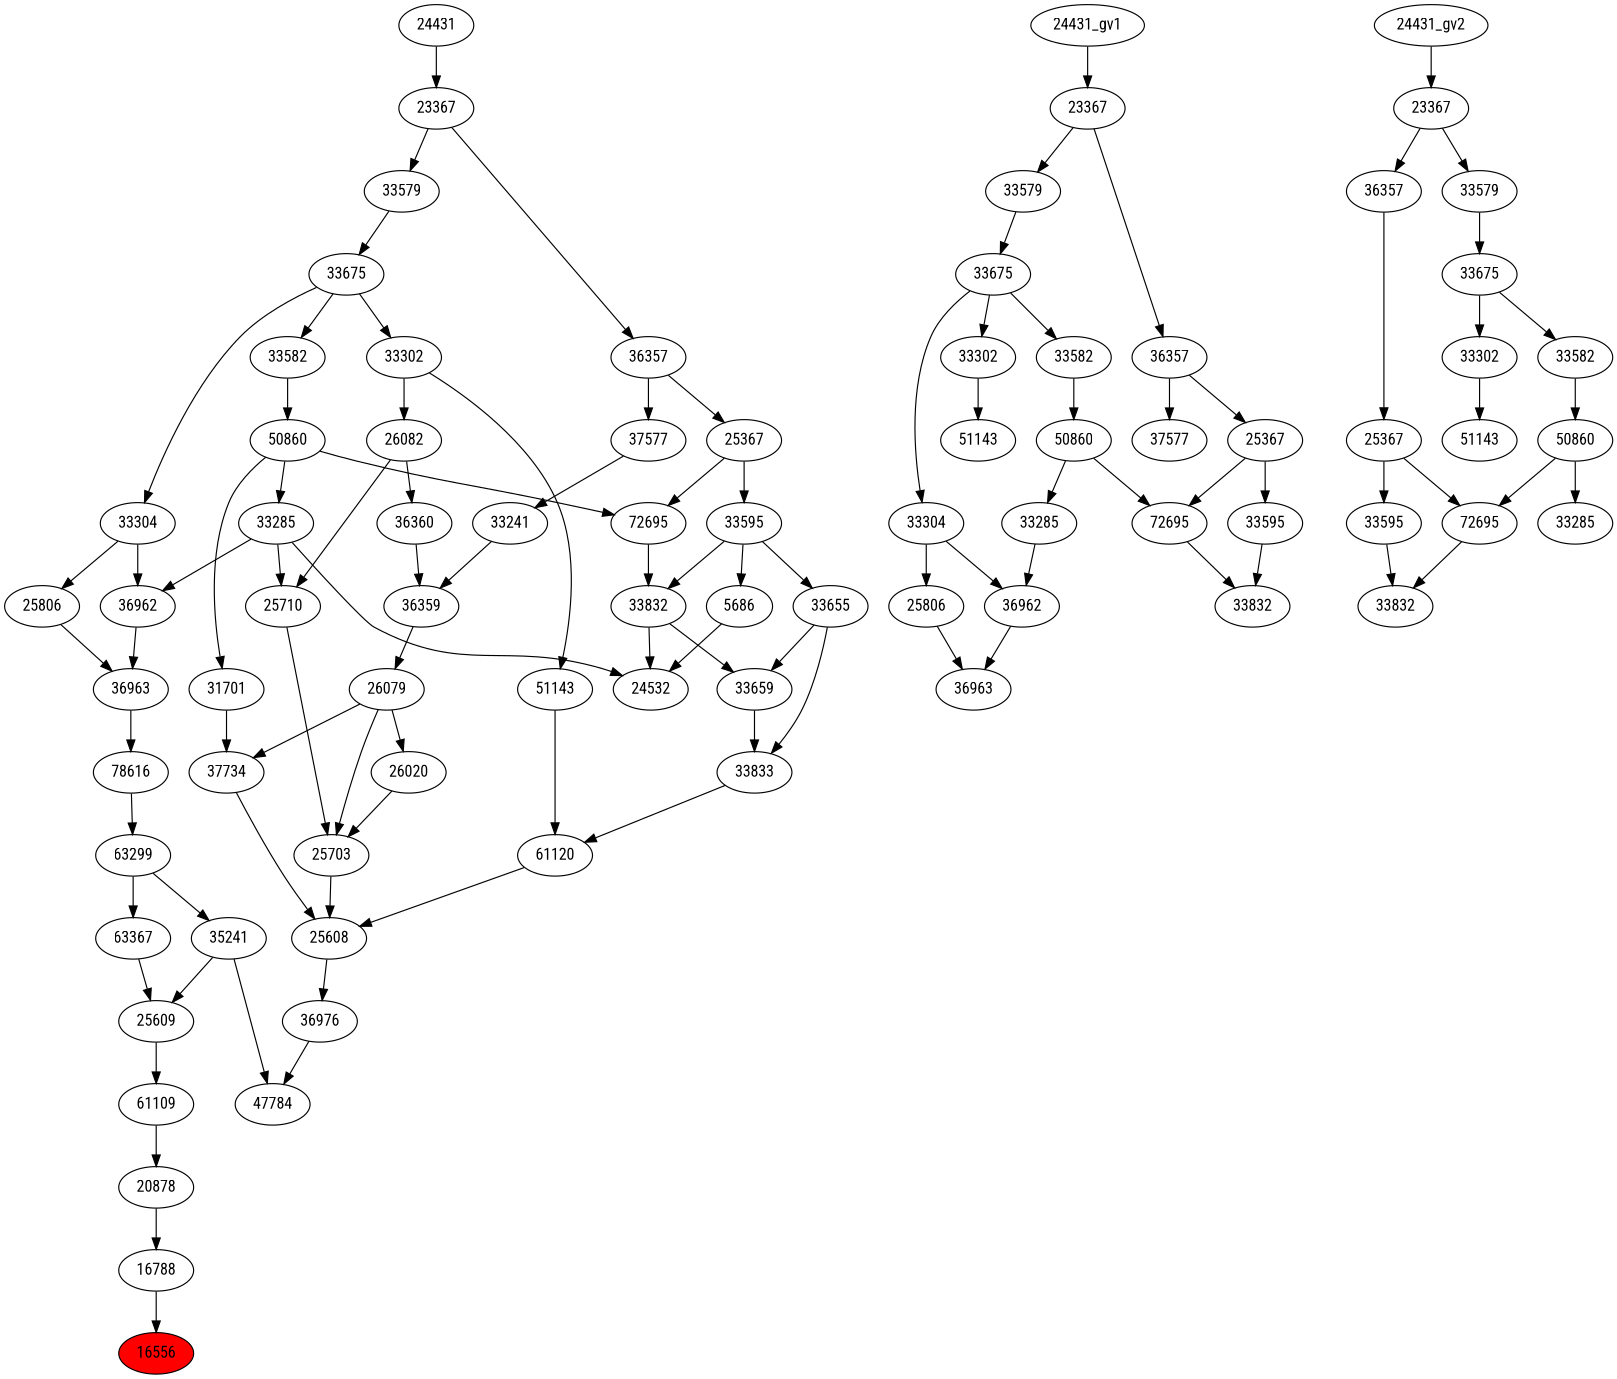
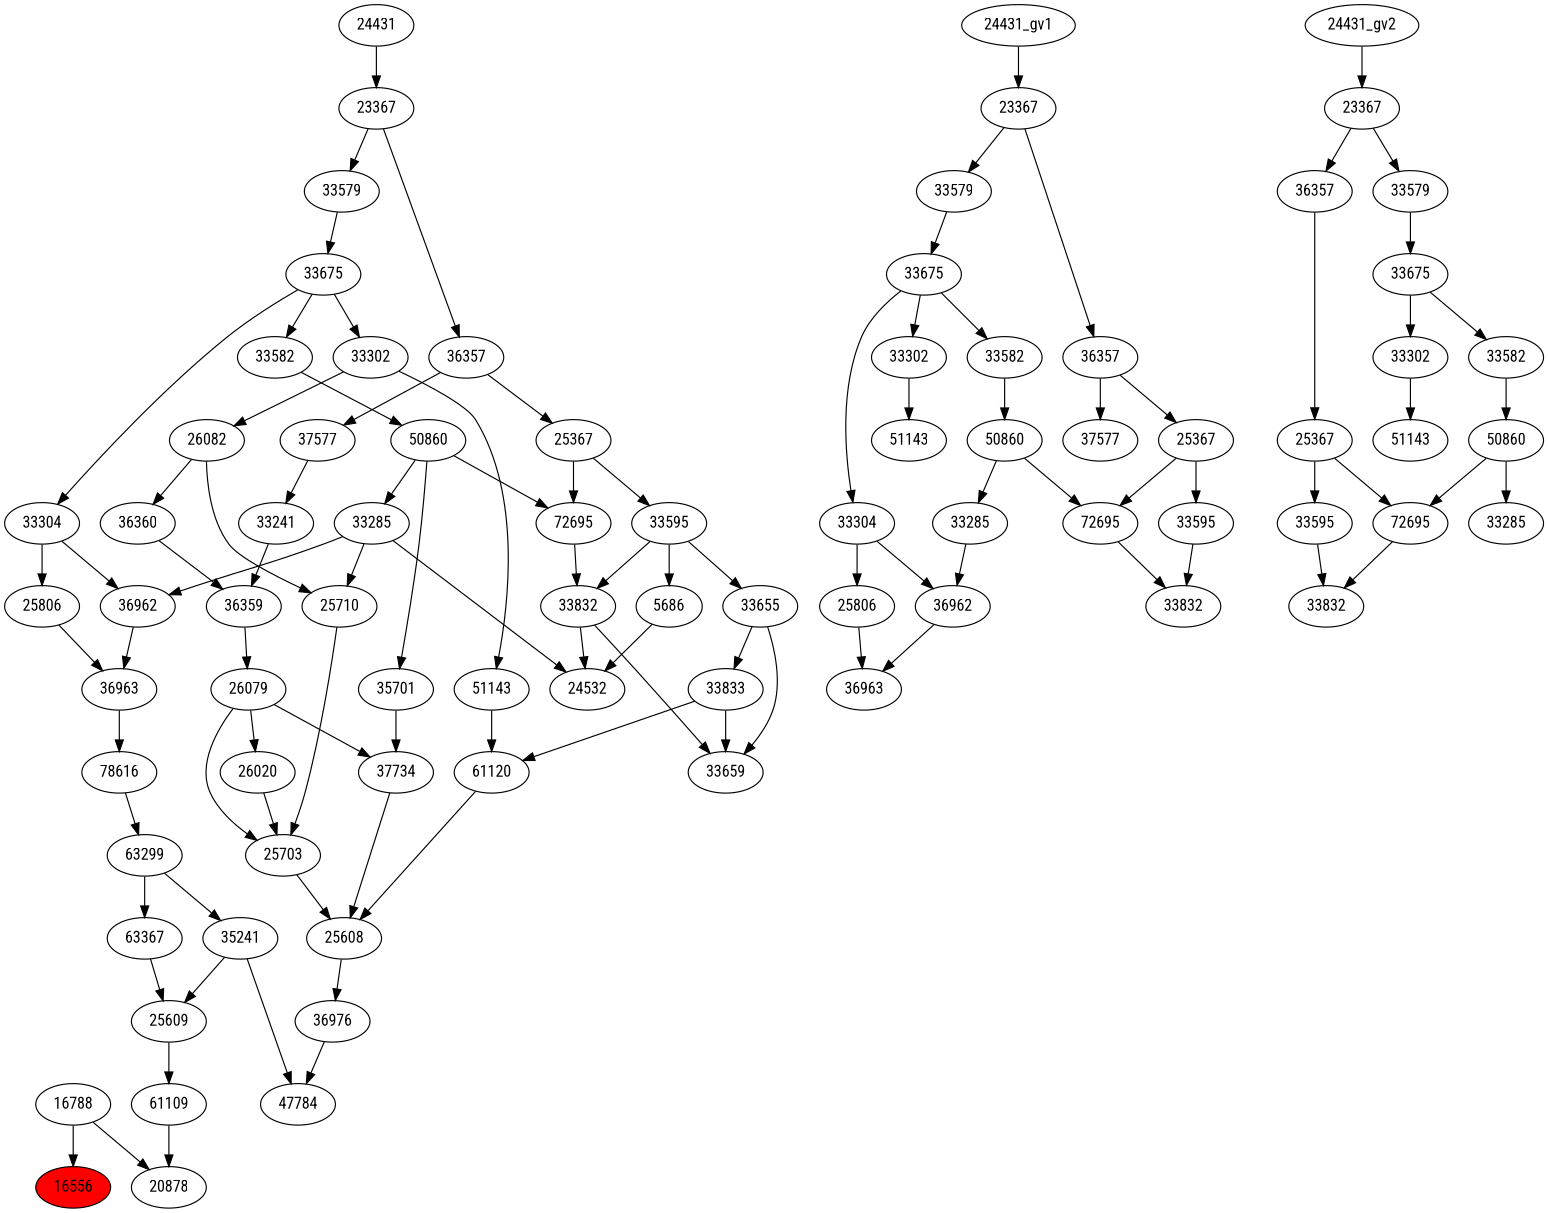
(227, 689) -> (396, 689)
(754, 725) -> (726, 725)
(156, 1223) -> (117, 1142)
